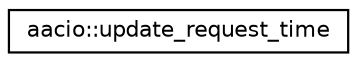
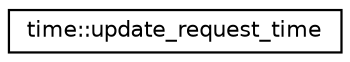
(179, 31) -> (175, 31)
